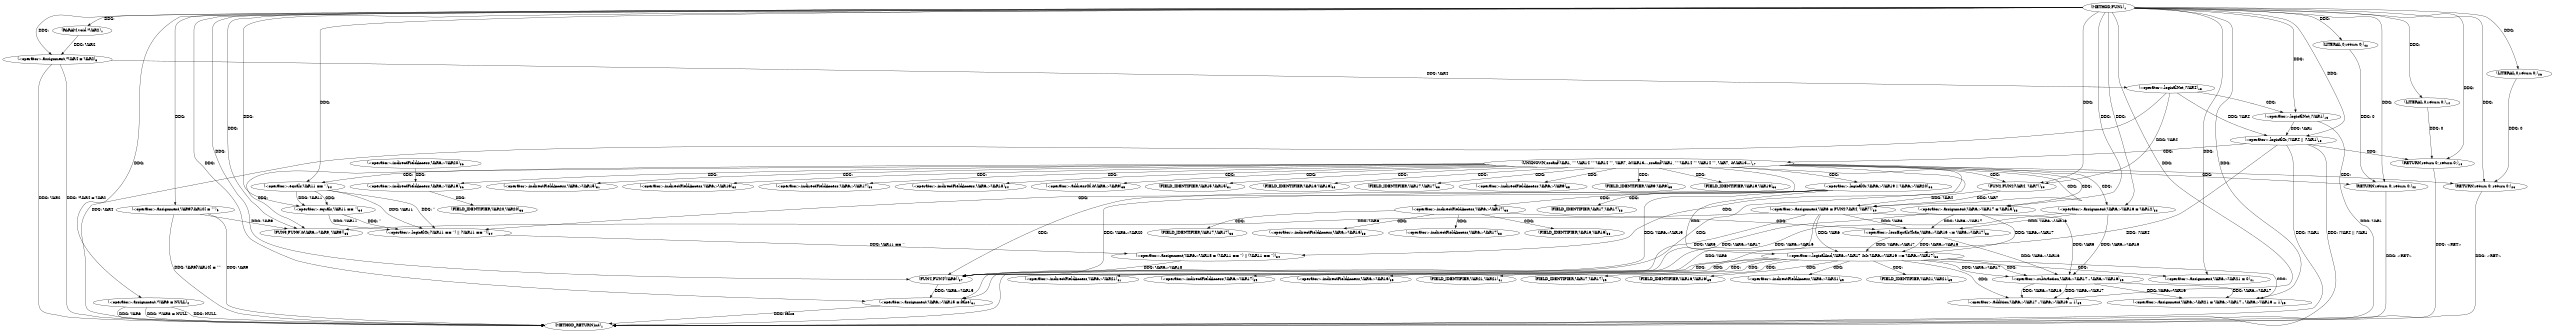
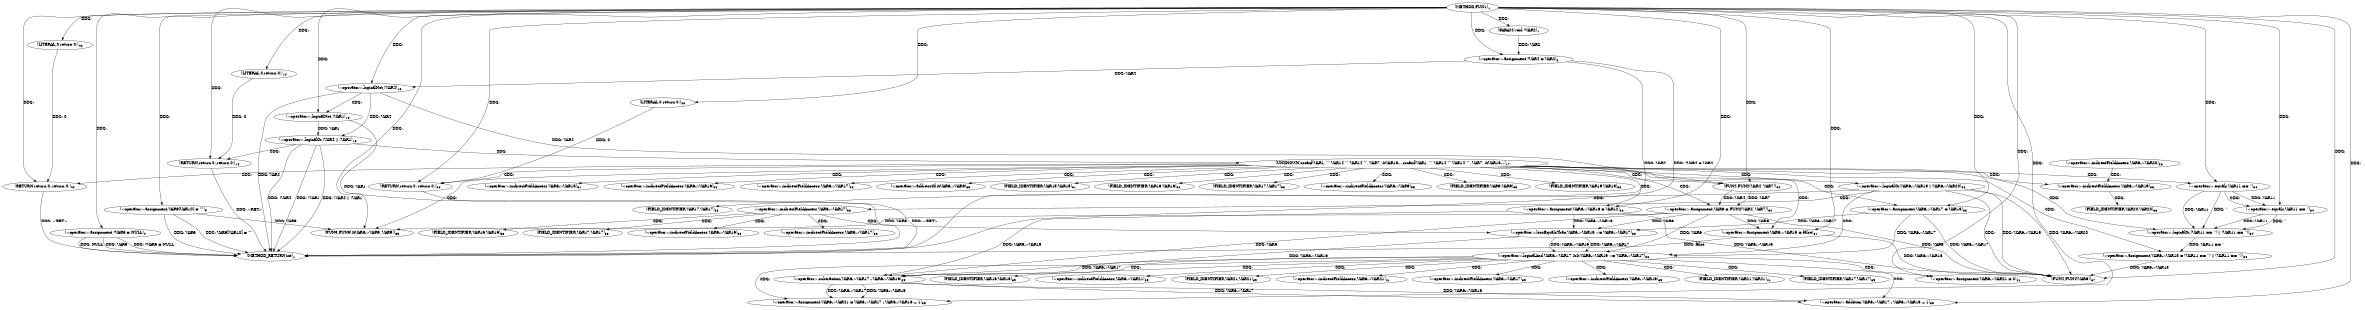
(2289, 21) -> (892, 10)
(961, 187) -> none
(935, 290) -> (1926, 269)
